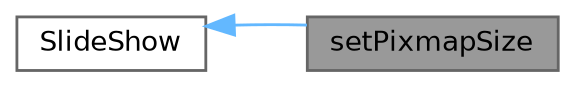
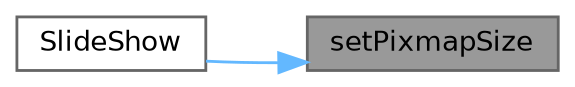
(271, 25) -> (242, 62)
